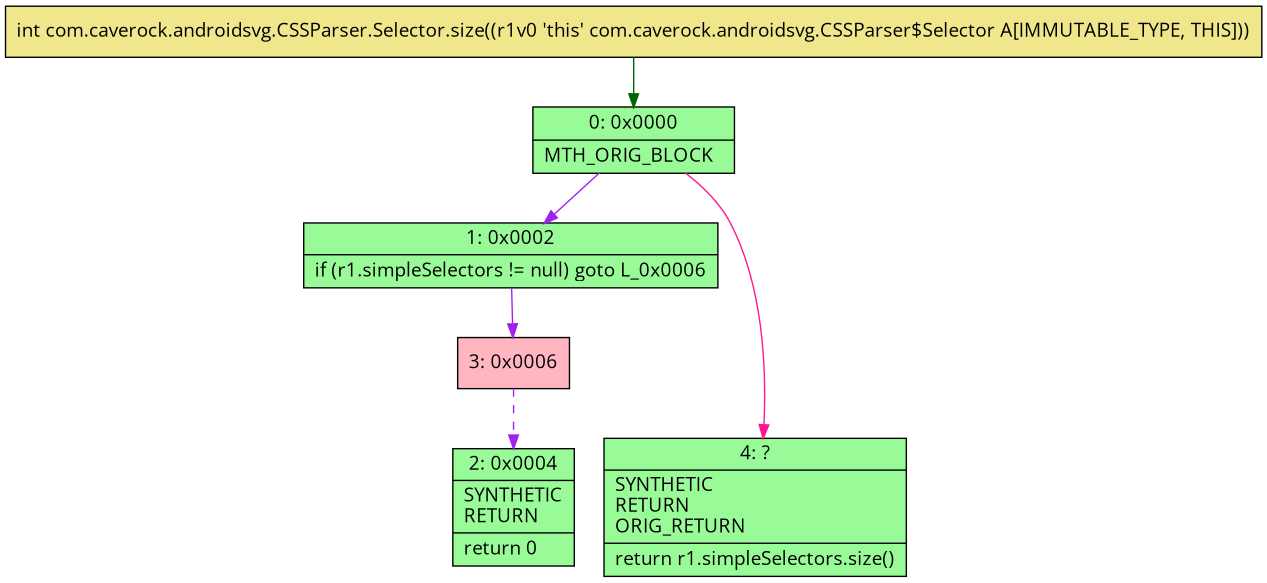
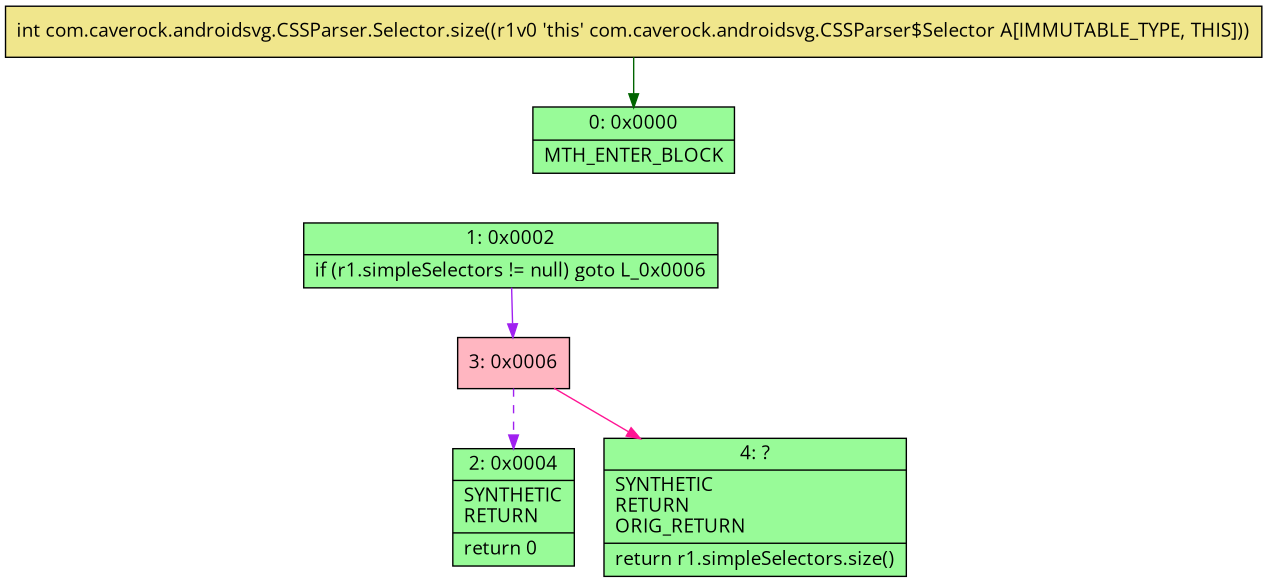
(629, 156) -> (634, 156)
(577, 193) -> none
(753, 288) -> (591, 410)
